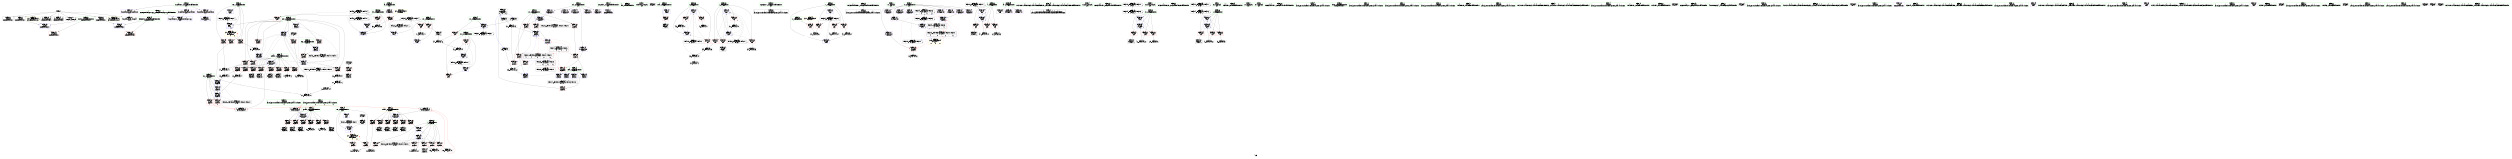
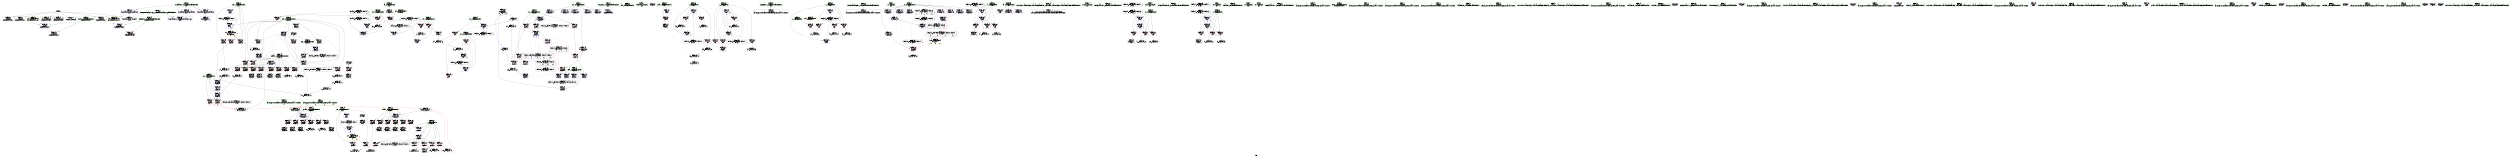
(504, 19) -> none
